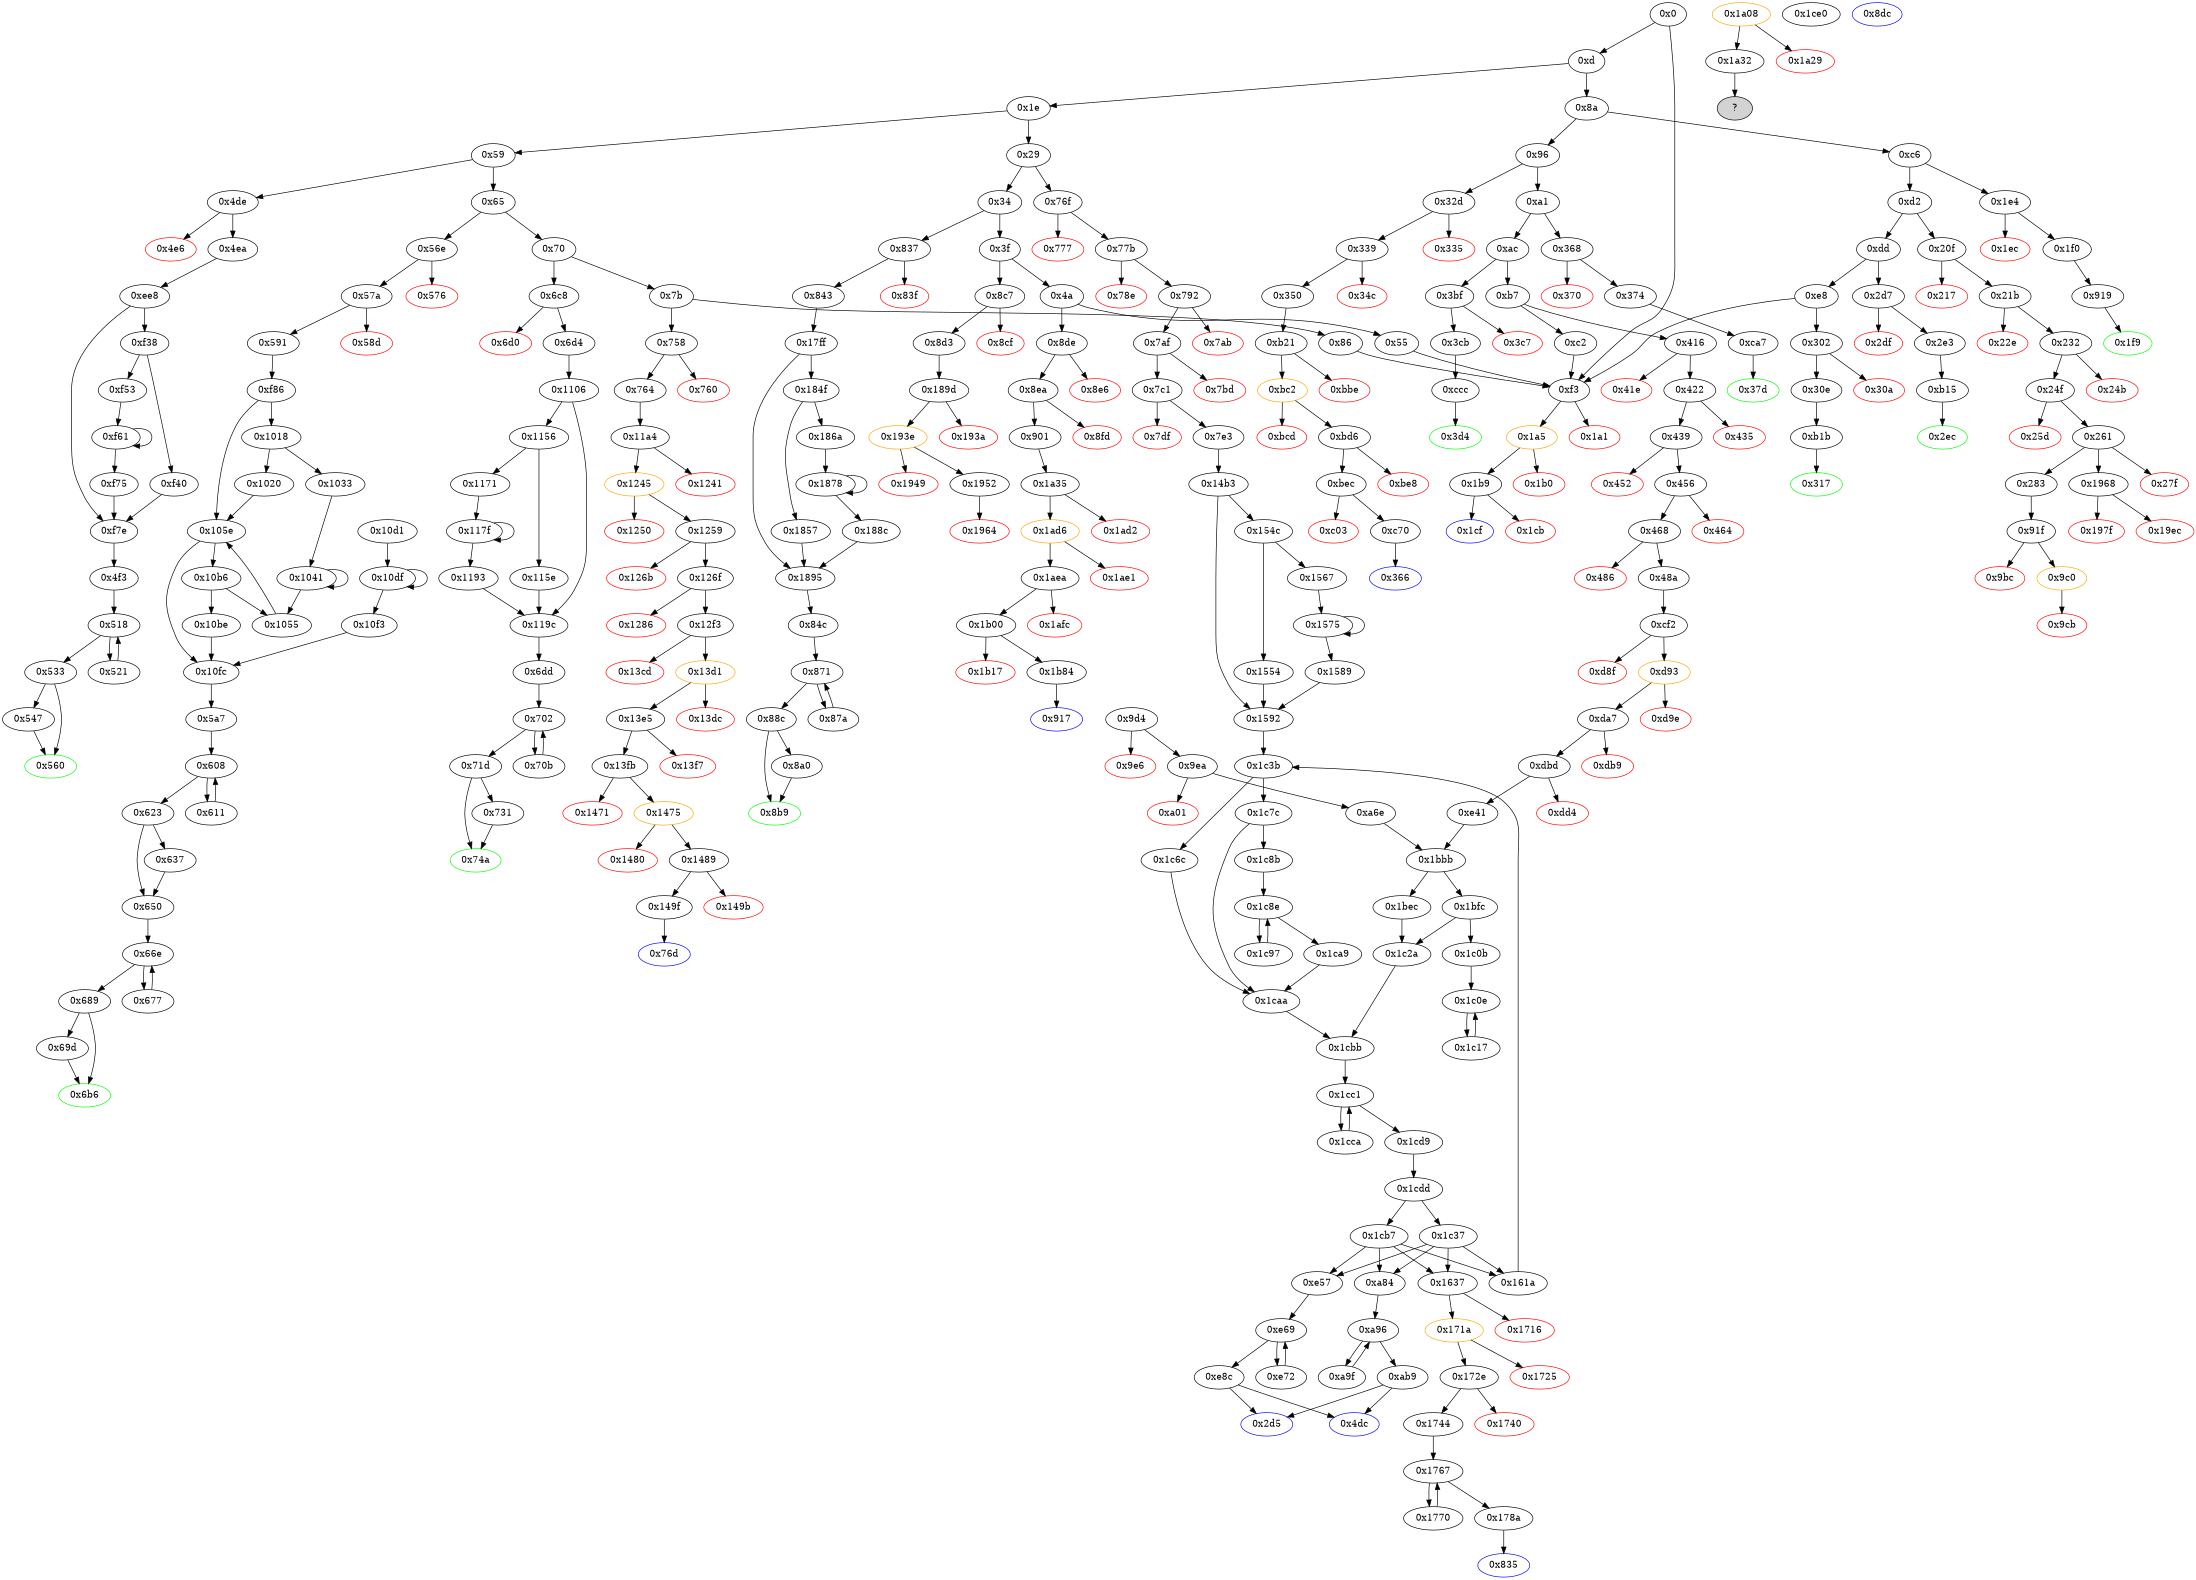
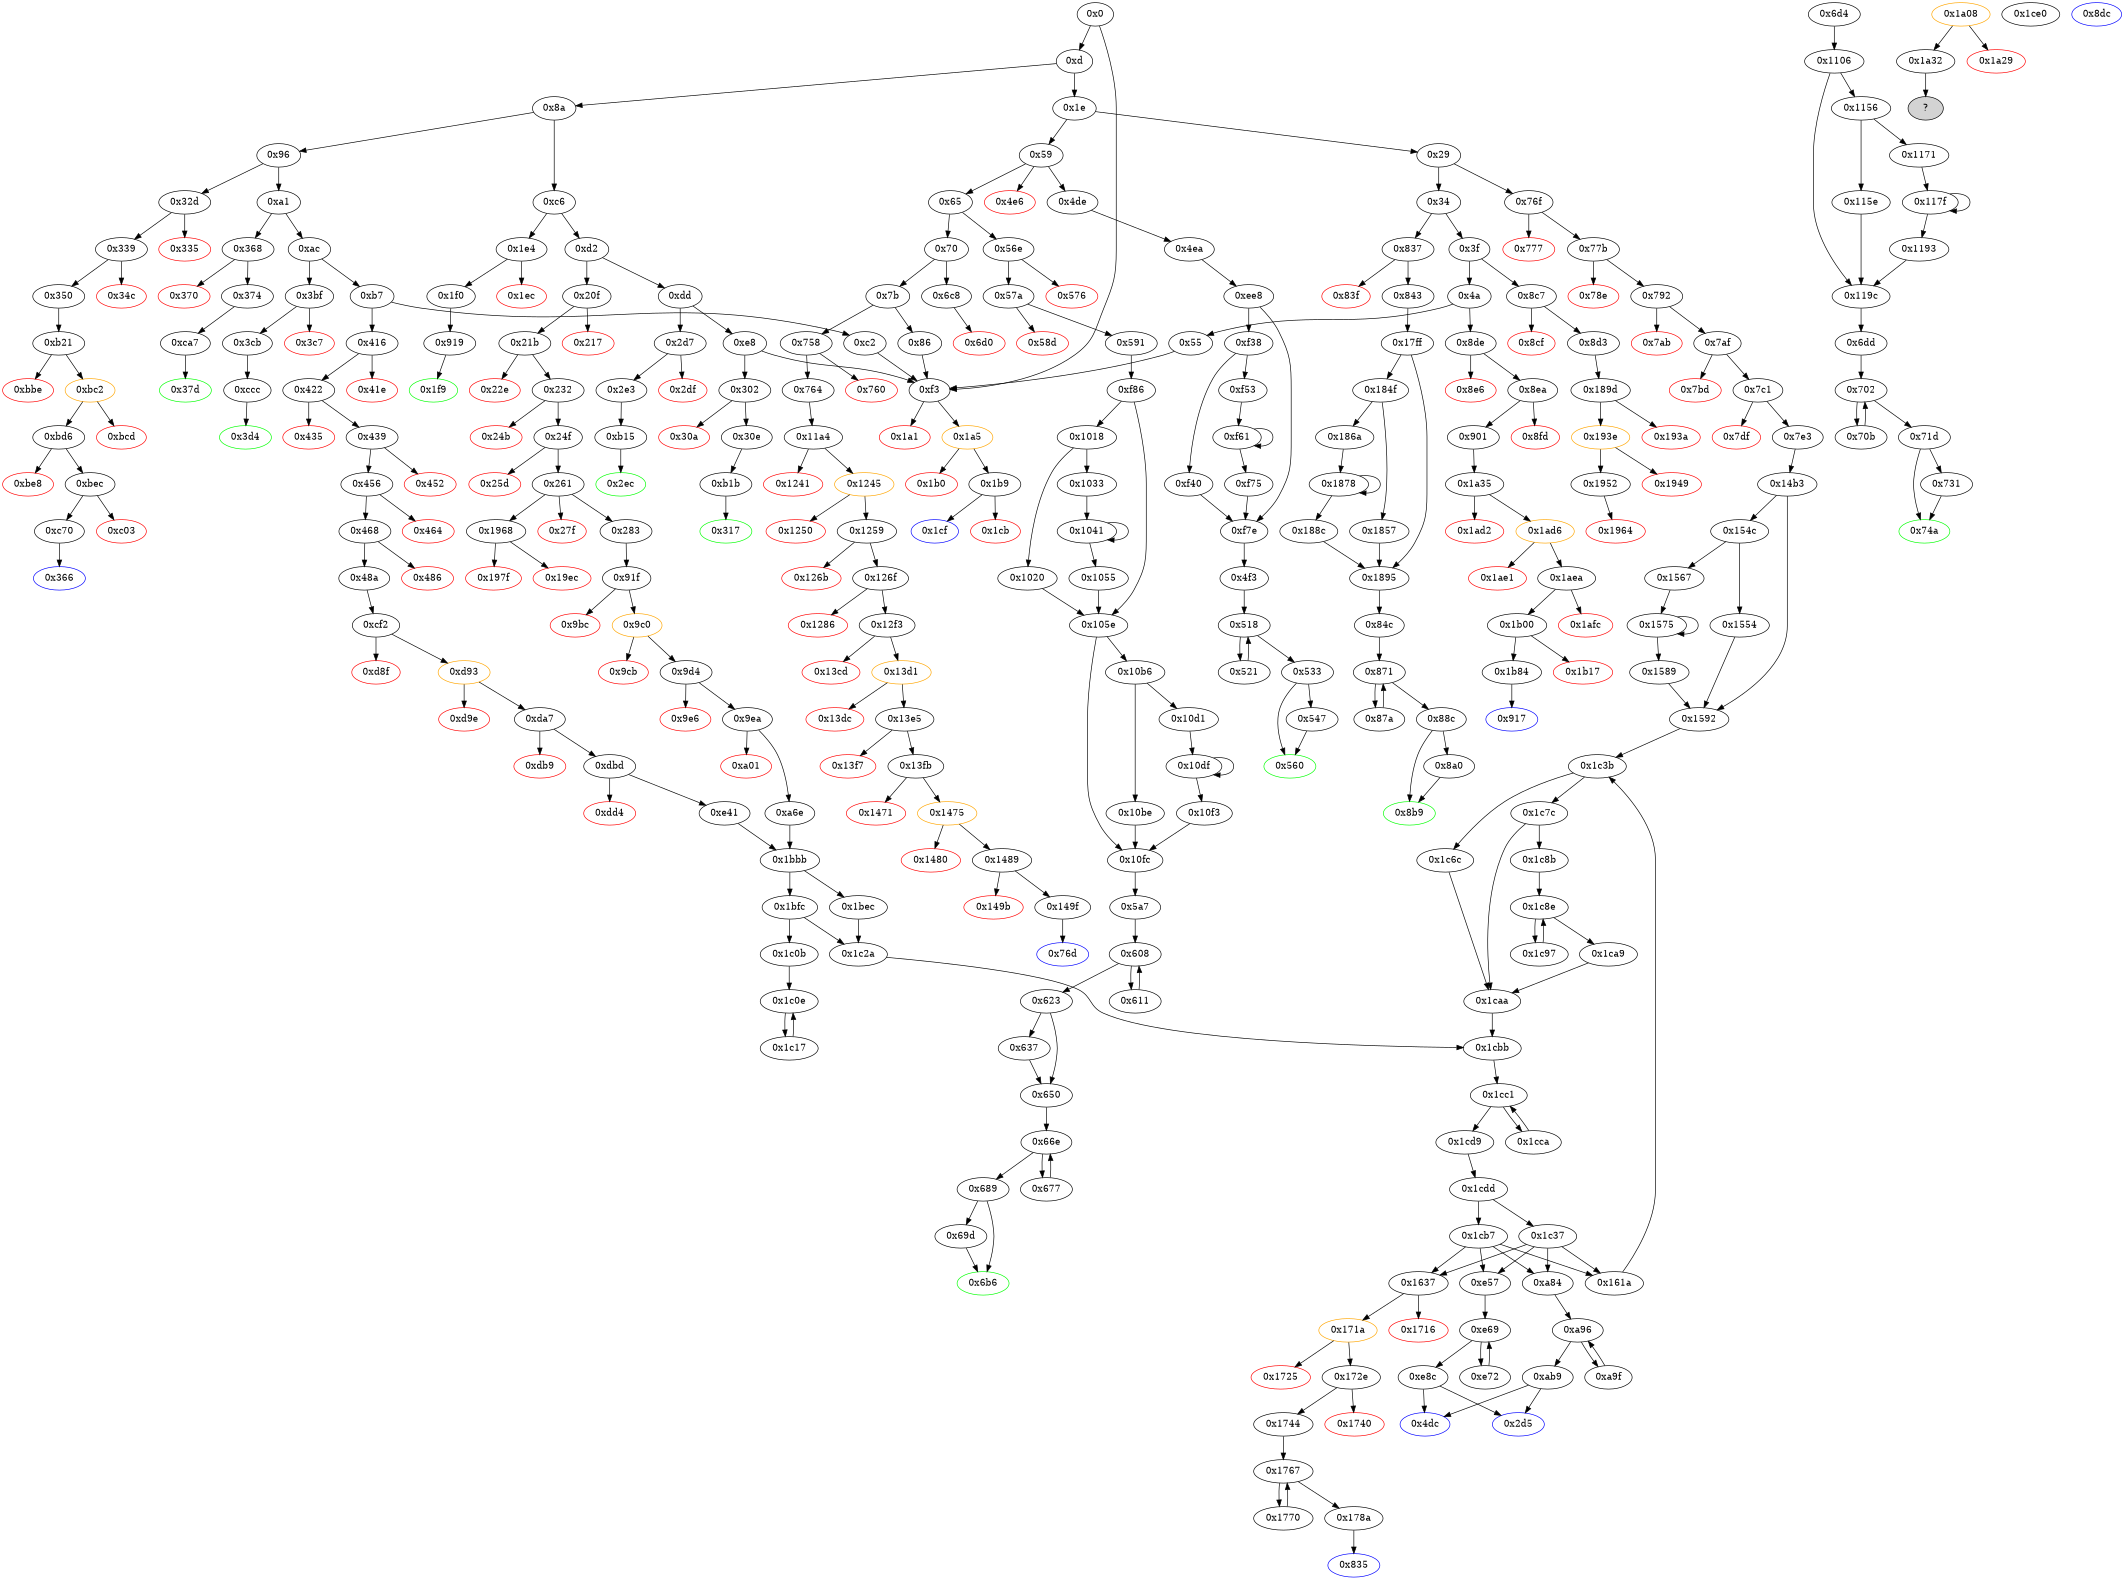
(204, 224) -> (1027, 176)
(560, 317) -> none
(244, 600) -> (1159, 694)
none -> (659, 647)
